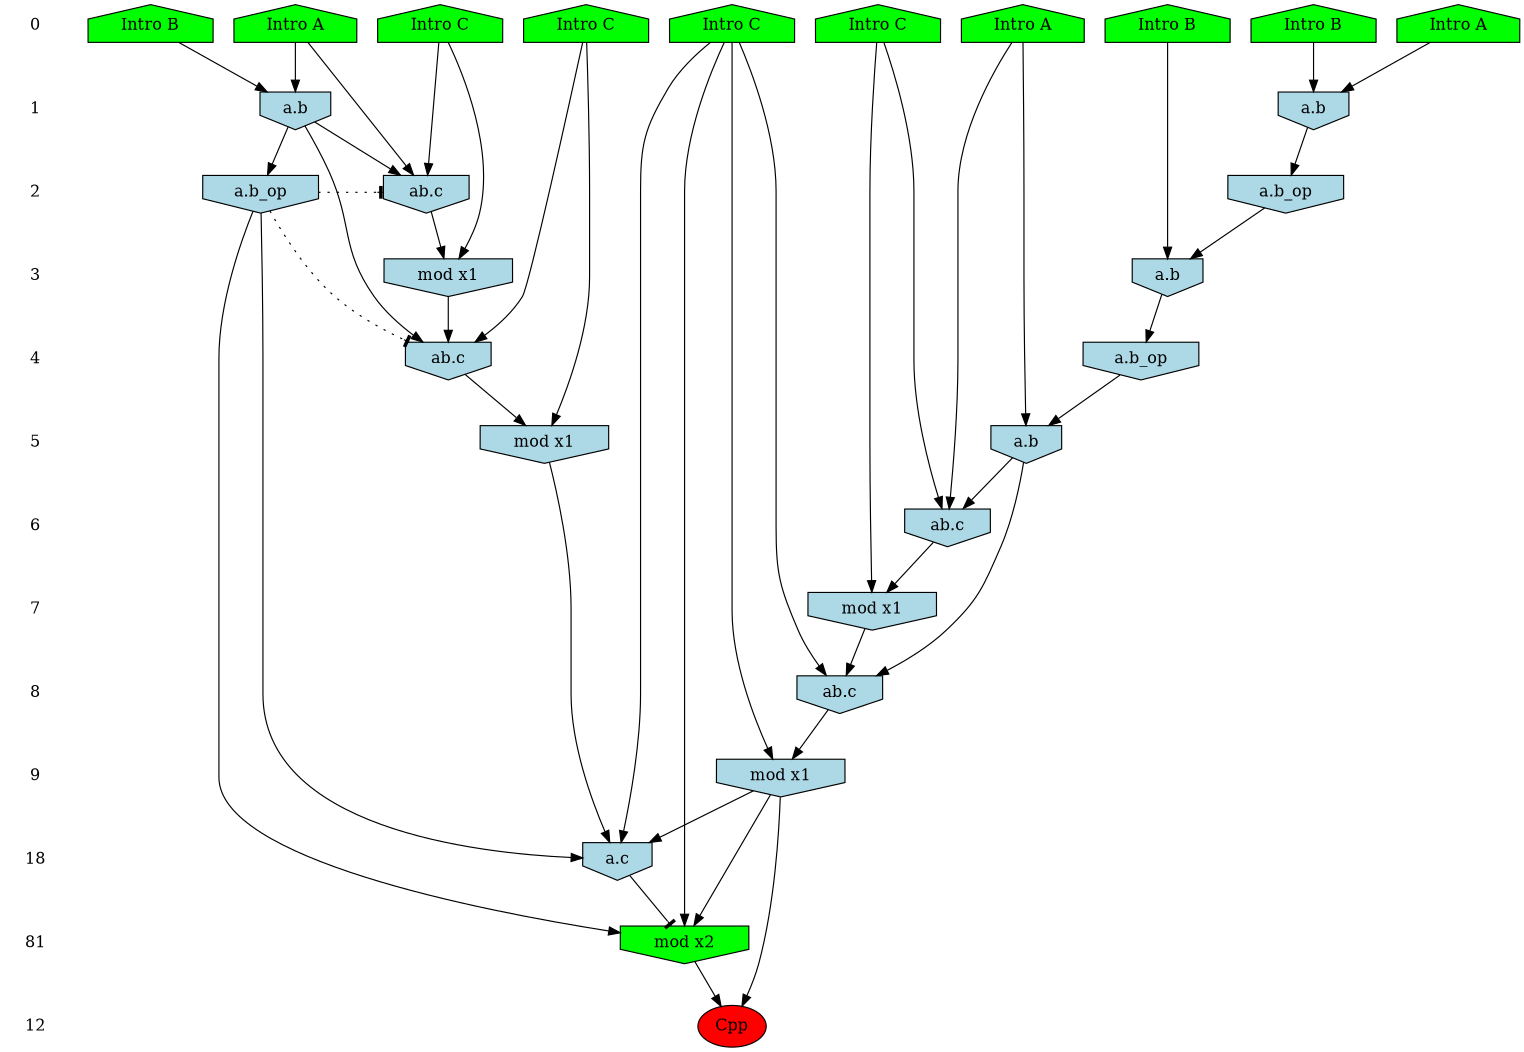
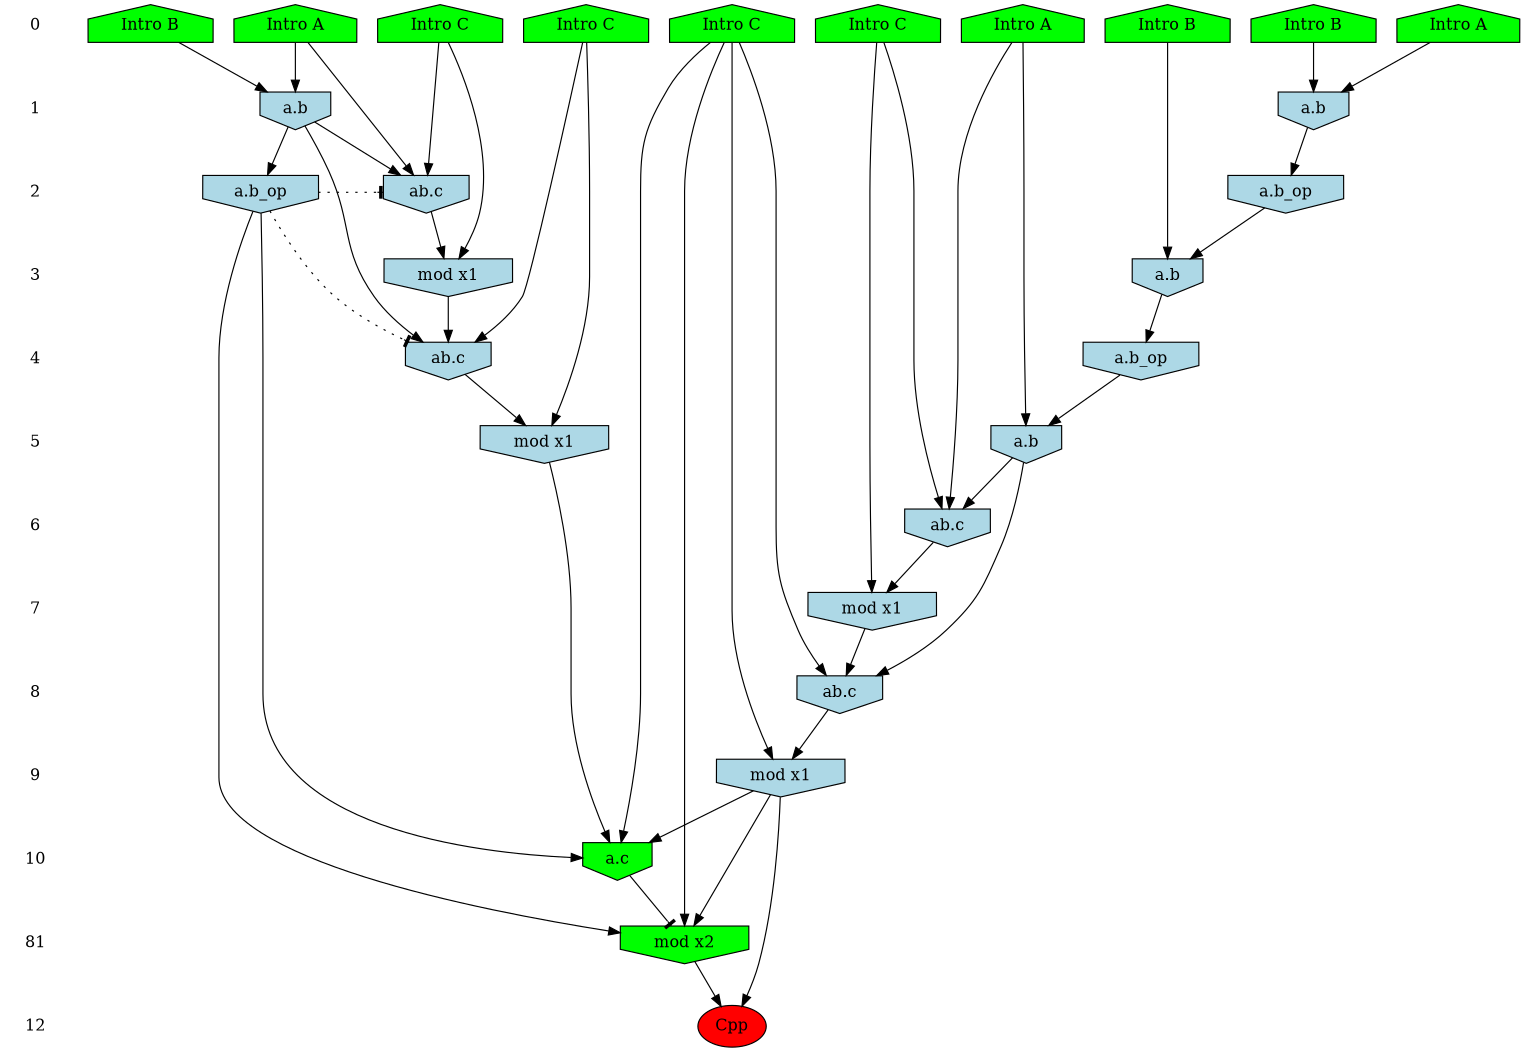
(36, 859) -> (36, 859)
(617, 859) -> (617, 859)
